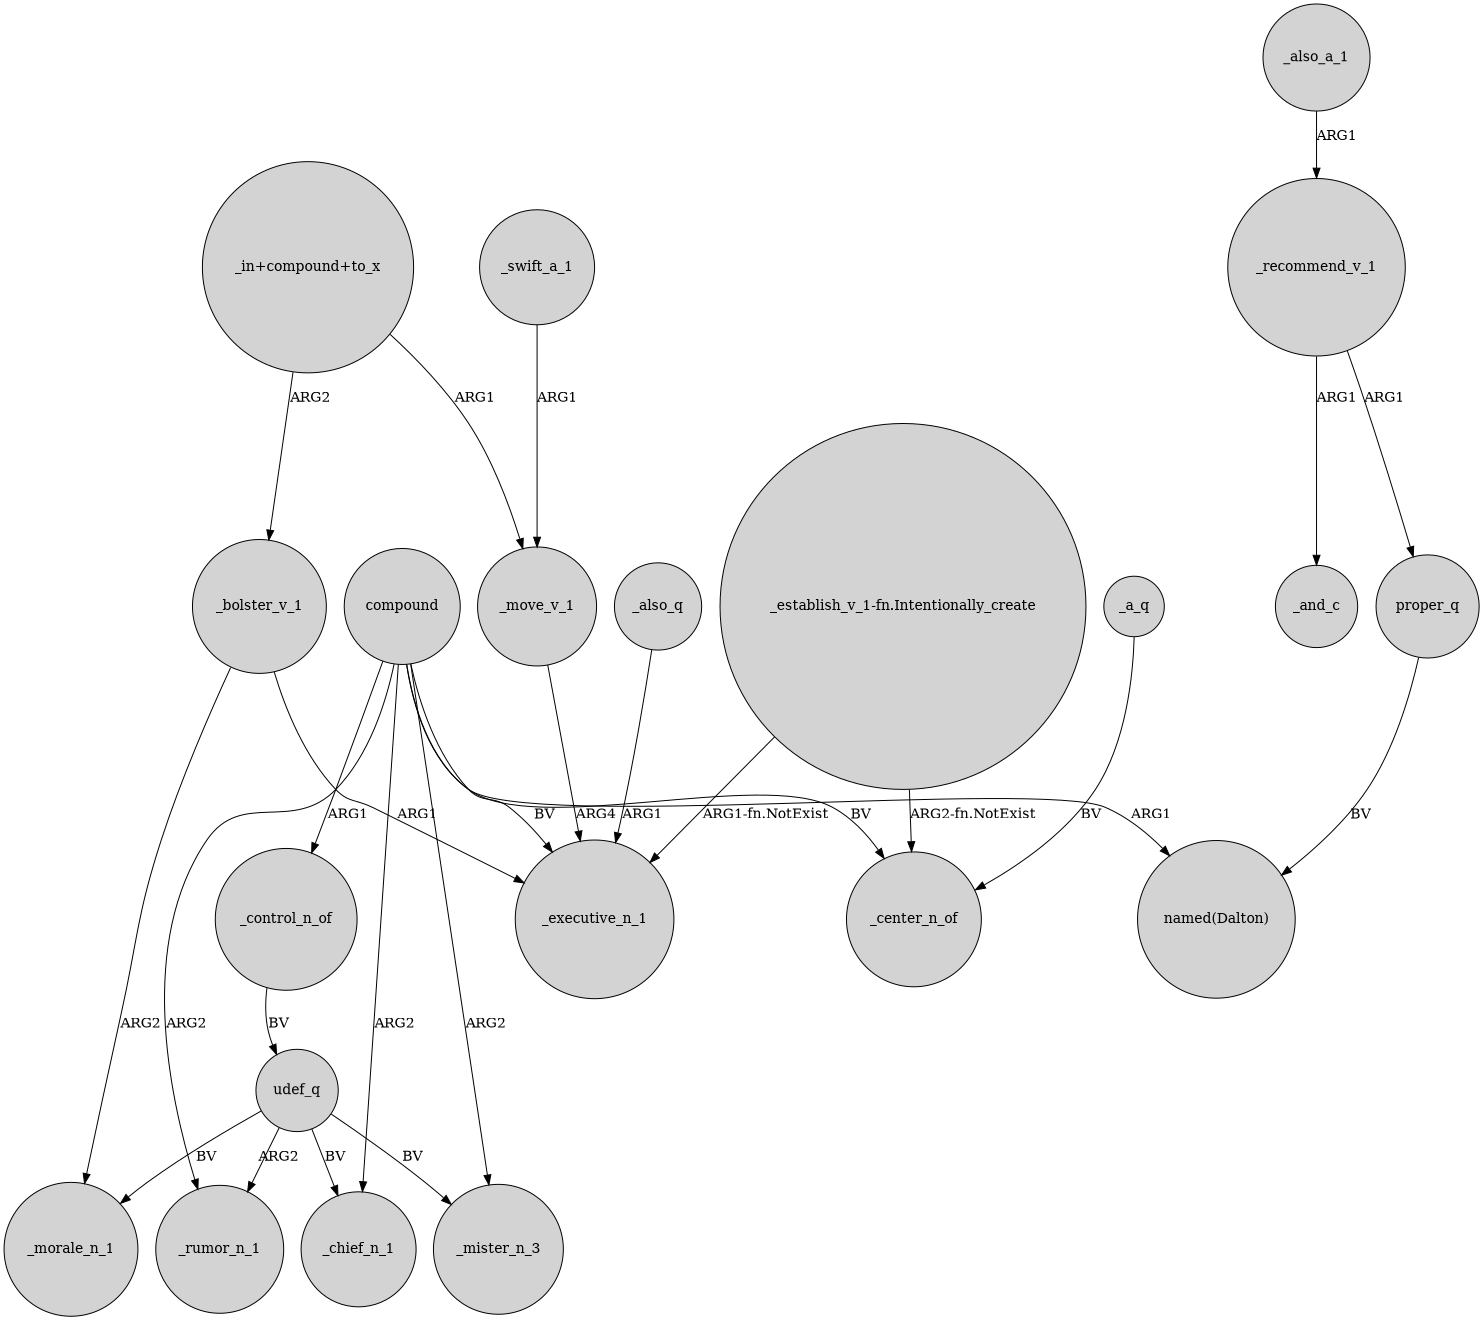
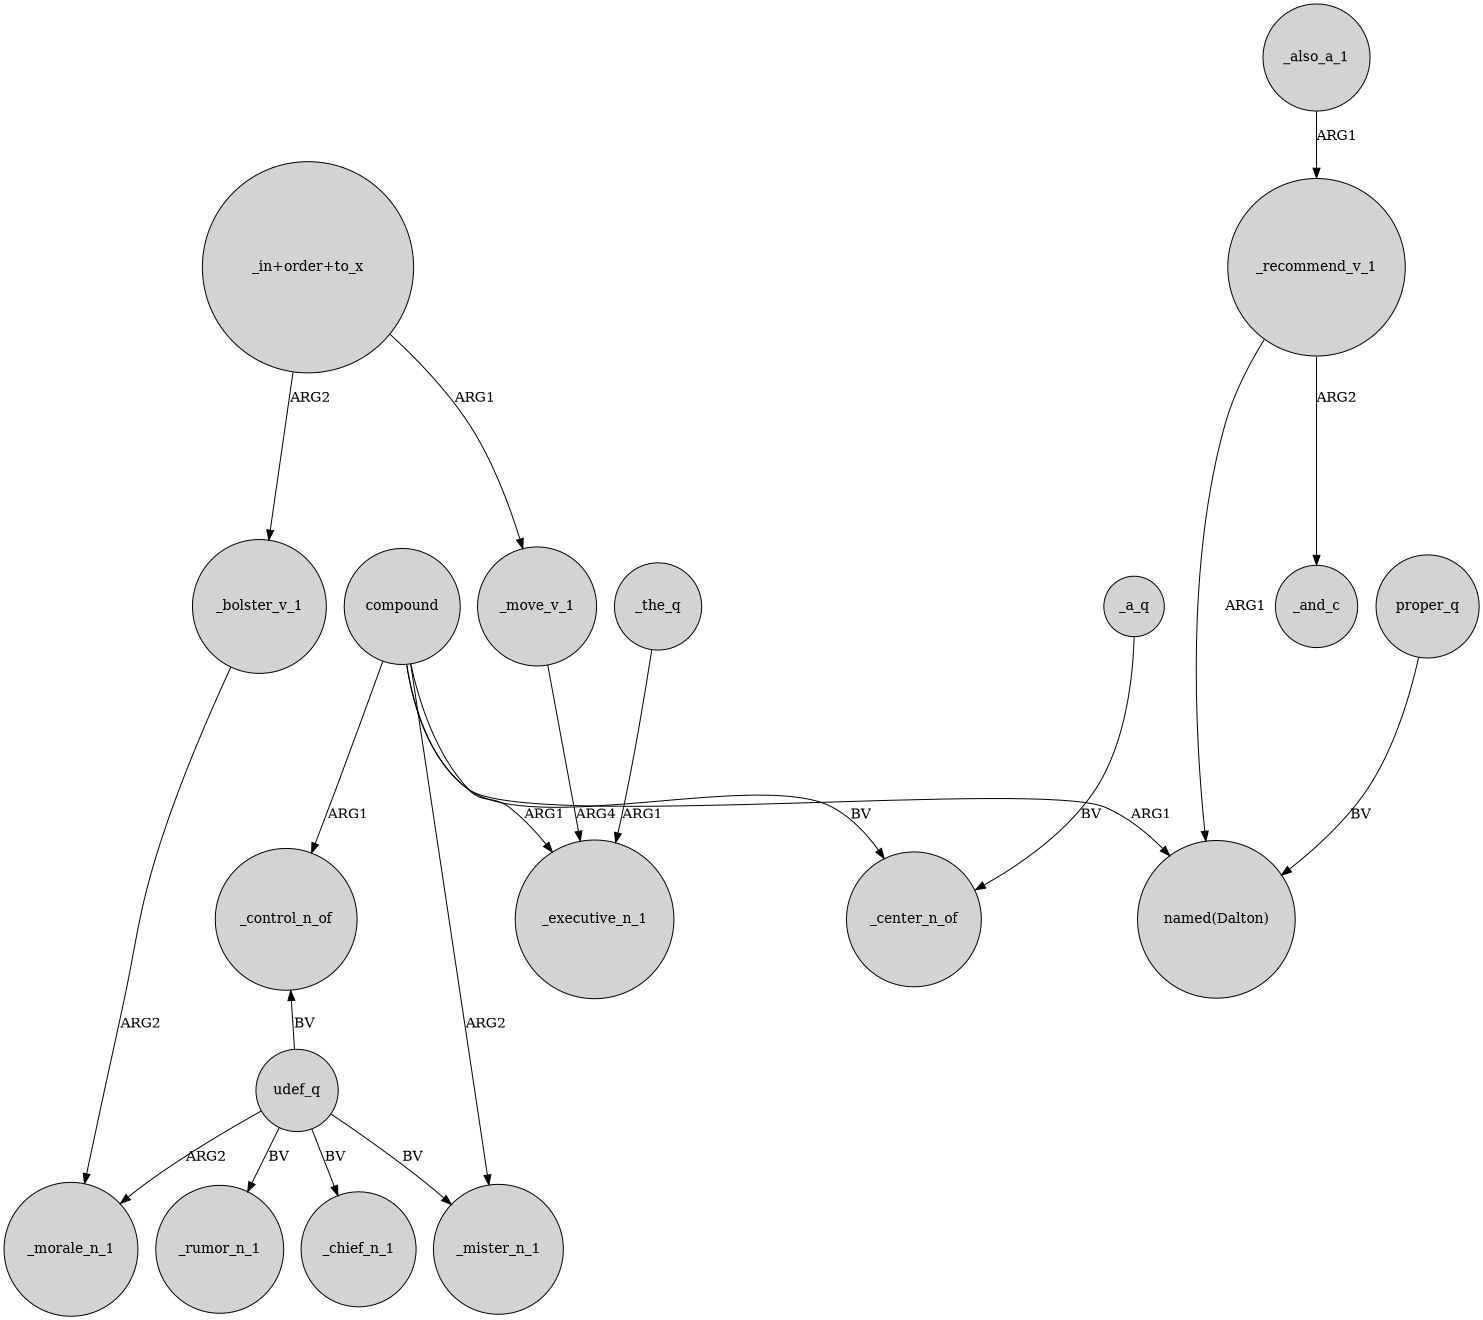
(308, 267) -> (308, 267)
(537, 267) -> none
(1337, 398) -> (1337, 398)
(1380, 449) -> (1200, 580)
(658, 606) -> (658, 606)
(903, 606) -> none
(365, 804) -> none
(545, 815) -> (545, 815)
(191, 870) -> none
(381, 923) -> none
(266, 1017) -> (293, 1025)
(206, 1157) -> (206, 1157)
(279, 1157) -> (279, 1157)
(498, 1249) -> (498, 1249)
